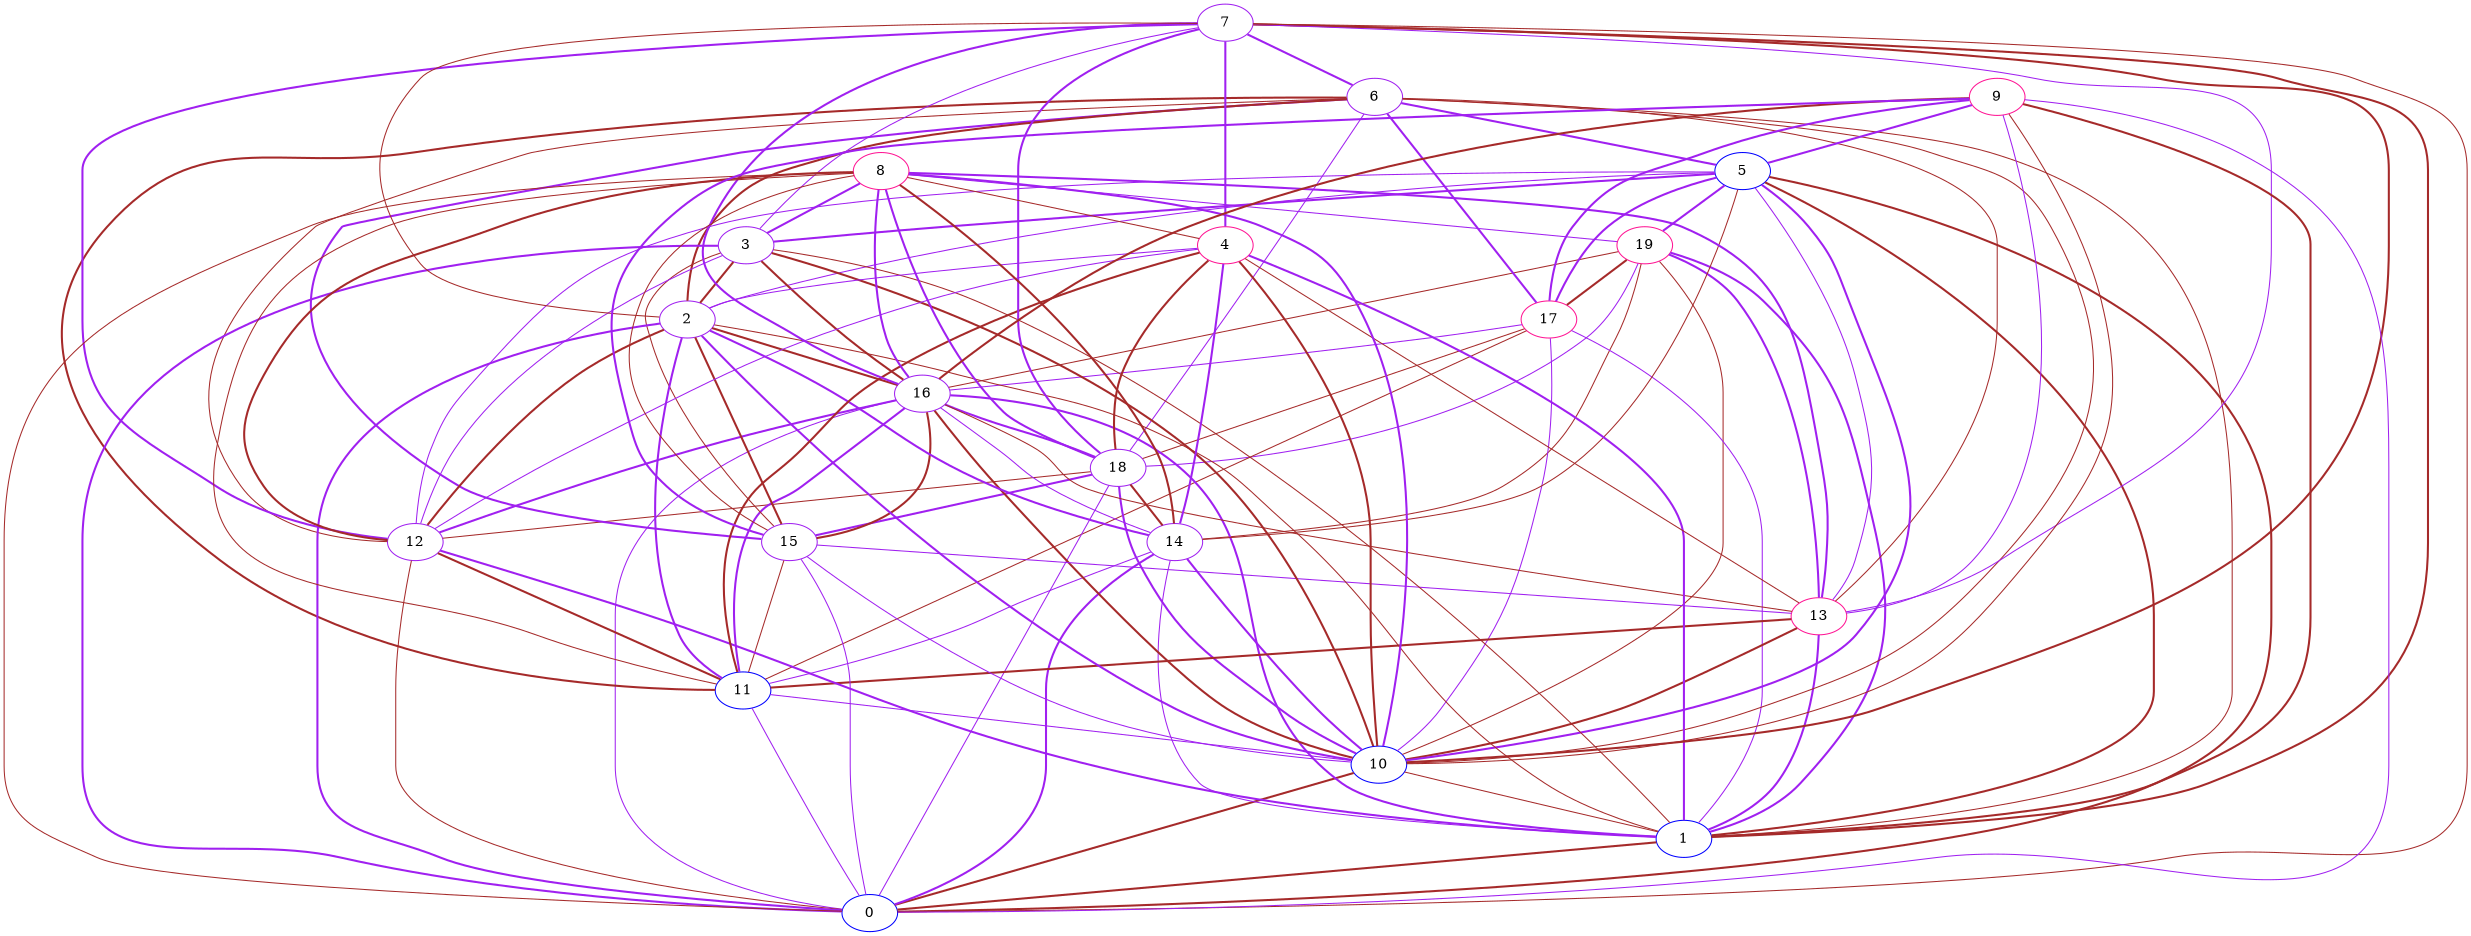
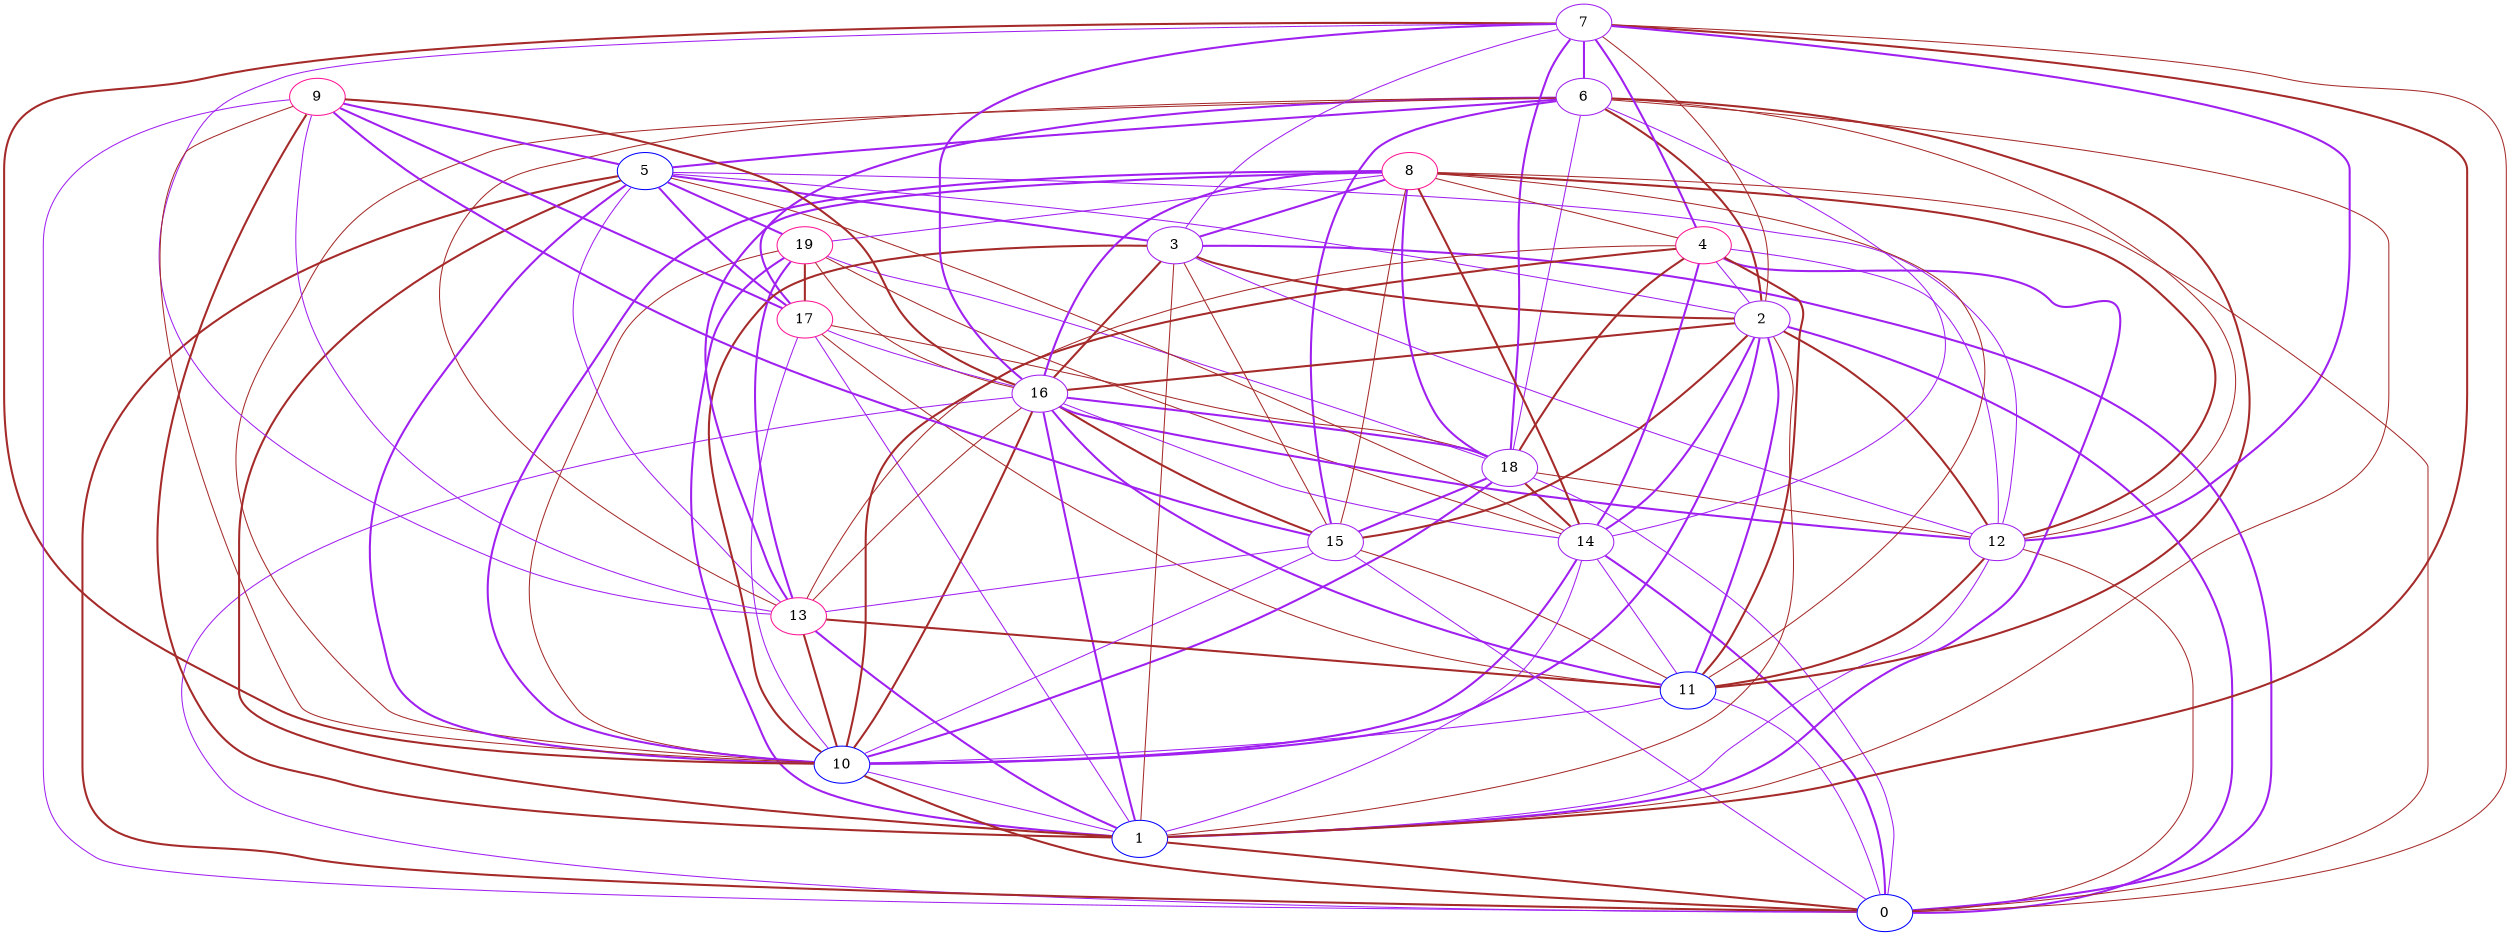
none -> (1944, 354)
(1035, 750) -> (1663, 789)
(1531, 802) -> (991, 802)
